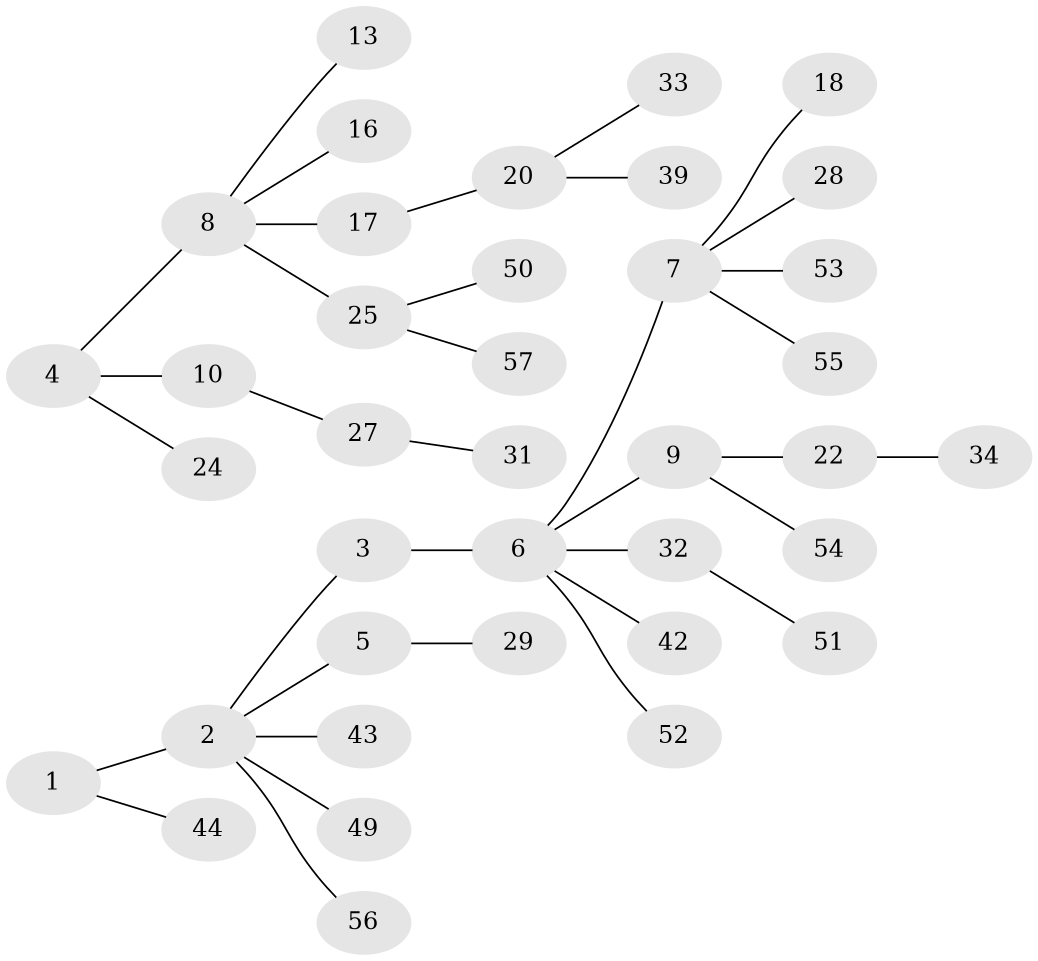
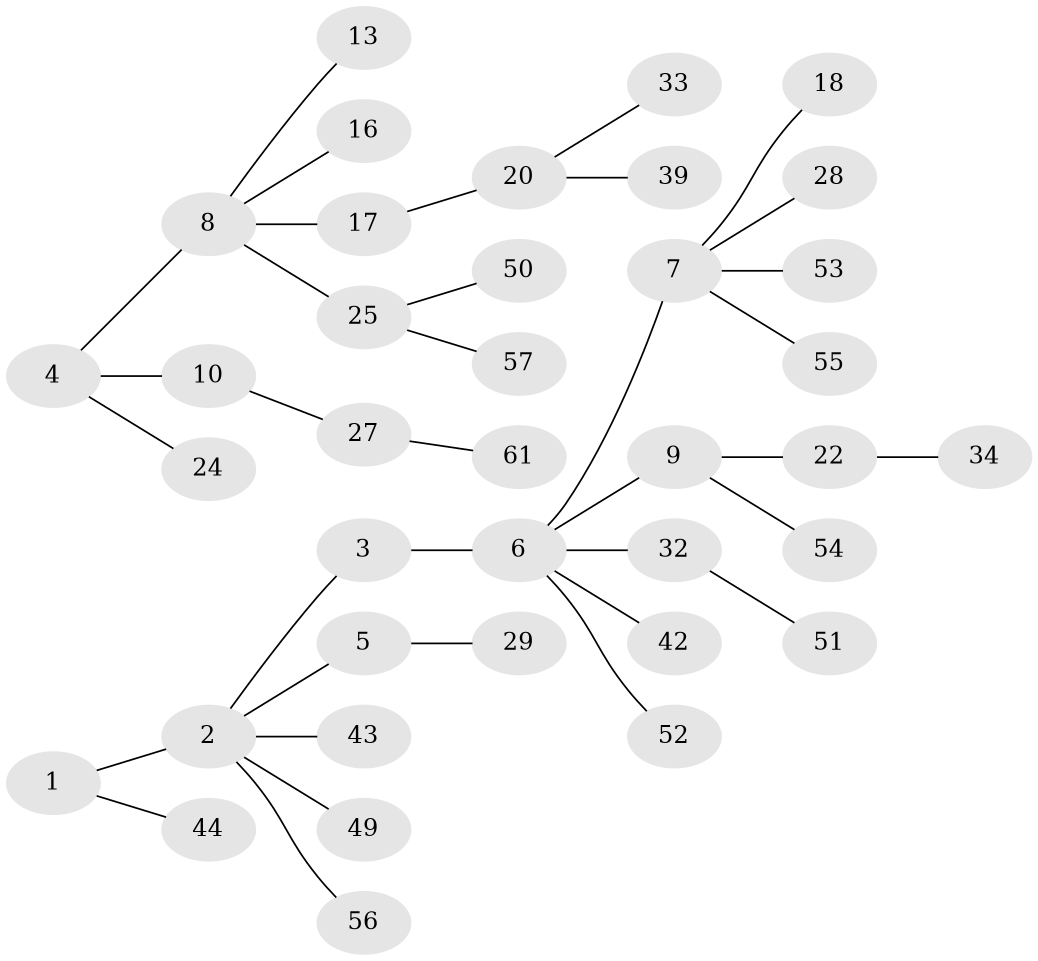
(519, 457) -> (519, 457)
